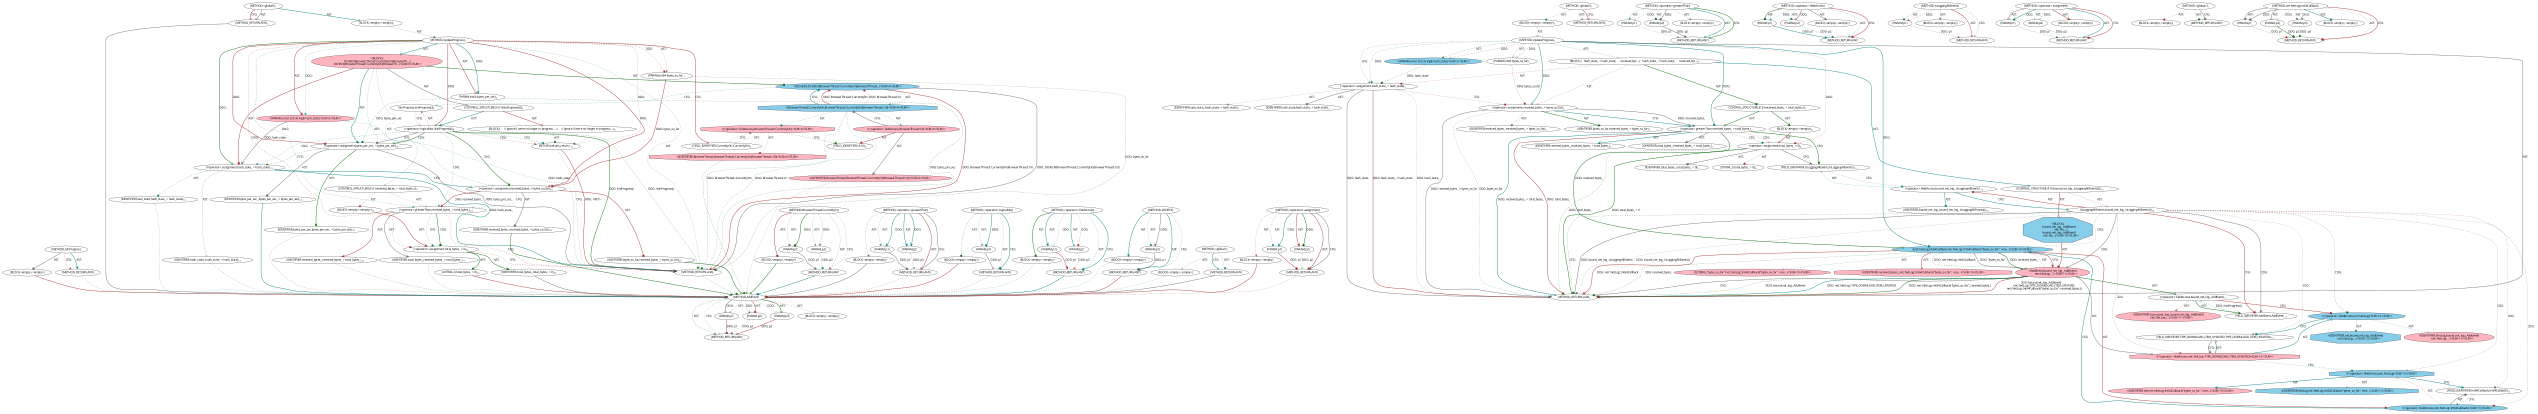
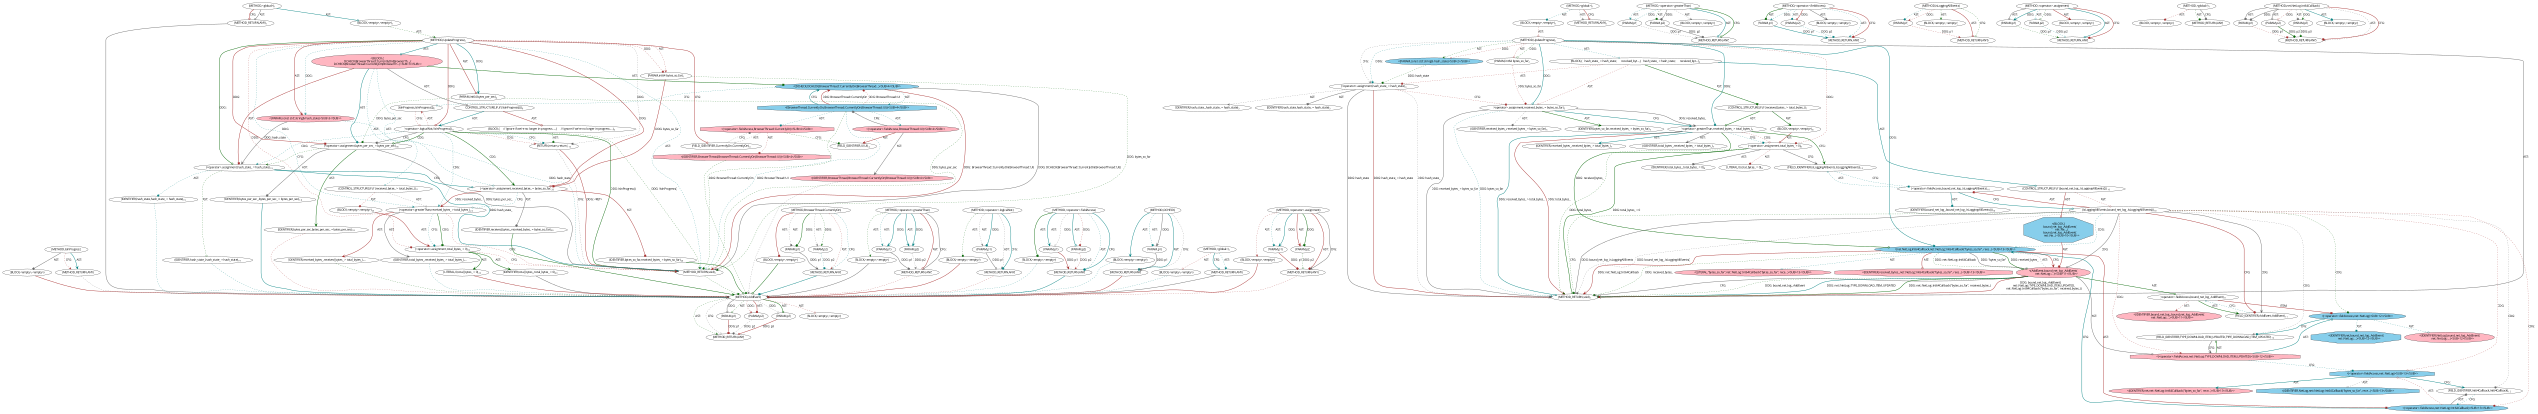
(2229, 306) -> (2233, 306)
(2283, 306) -> (2284, 306)
